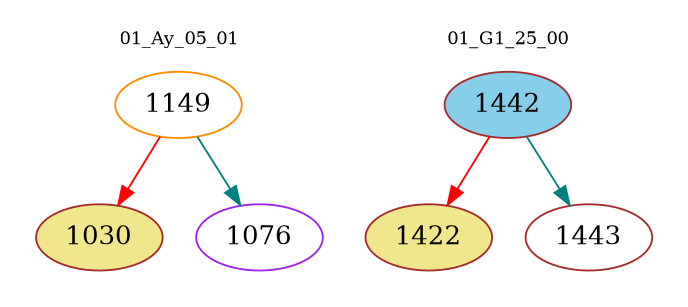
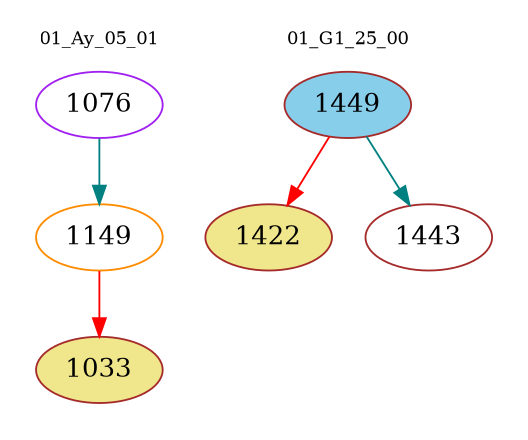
(508, 105) -> (348, 105)
(214, 163) -> (99, 162)
(99, 237) -> (99, 370)
